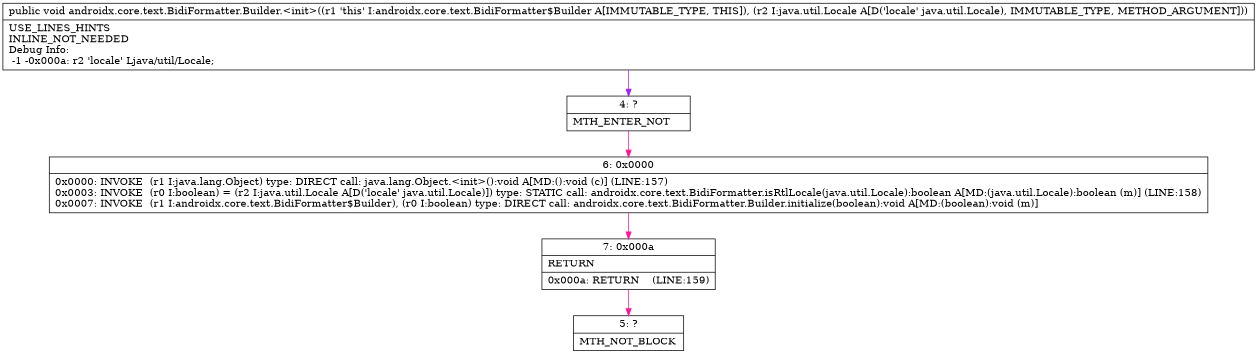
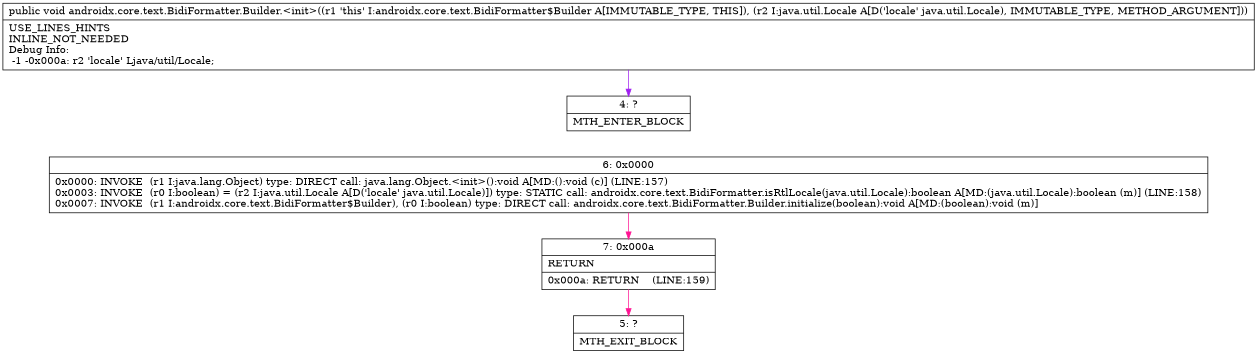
(621, 122) -> (629, 122)
(629, 140) -> none
(627, 341) -> (629, 341)
